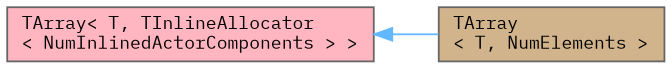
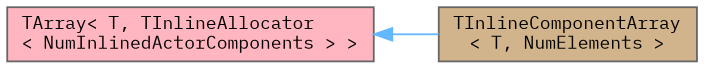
(552, 34) -> (568, 34)
